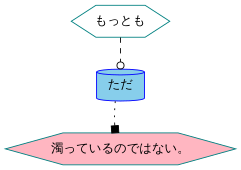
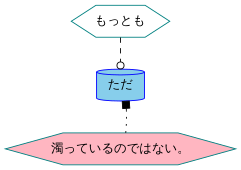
(115, 113) -> (126, 122)
